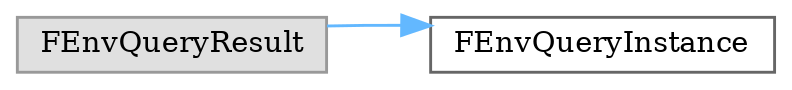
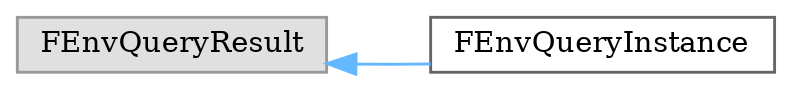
(364, 25) -> (394, 64)
